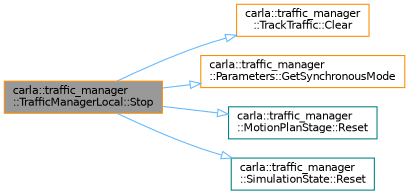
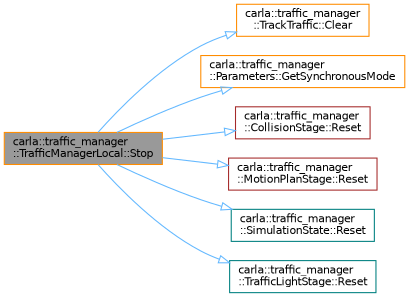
none -> (303, 123)
(303, 123) -> (303, 174)
none -> (303, 277)
